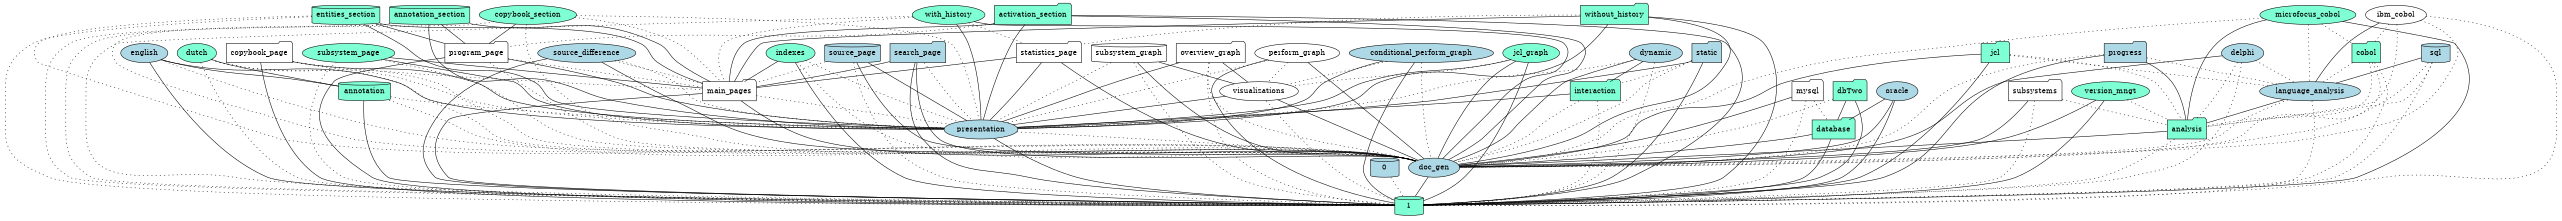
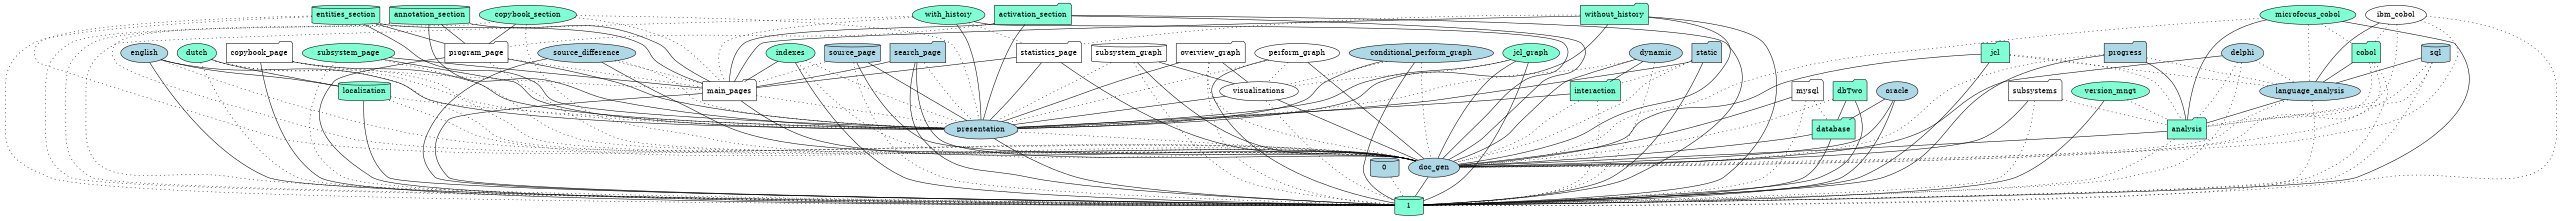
(2338, 72) -> (2338, 72)
(364, 91) -> (364, 91)
(1782, 160) -> none
